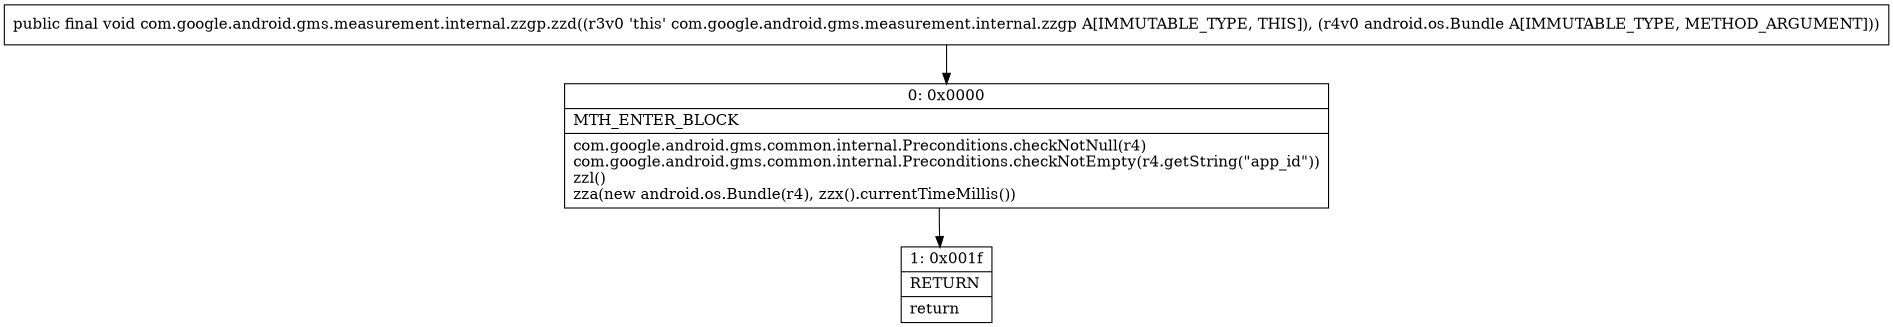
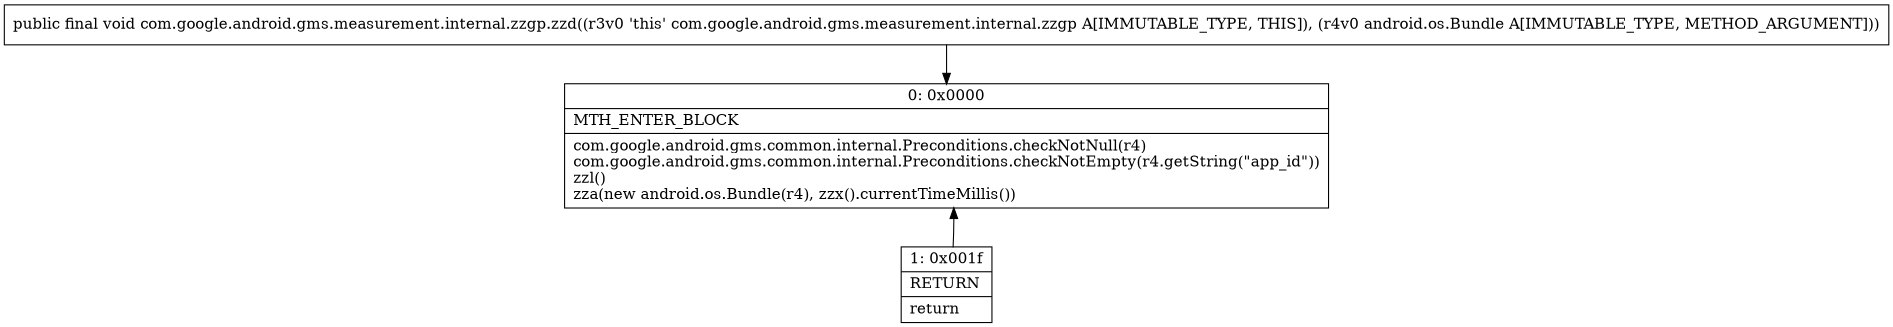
(939, 222) -> (954, 233)
